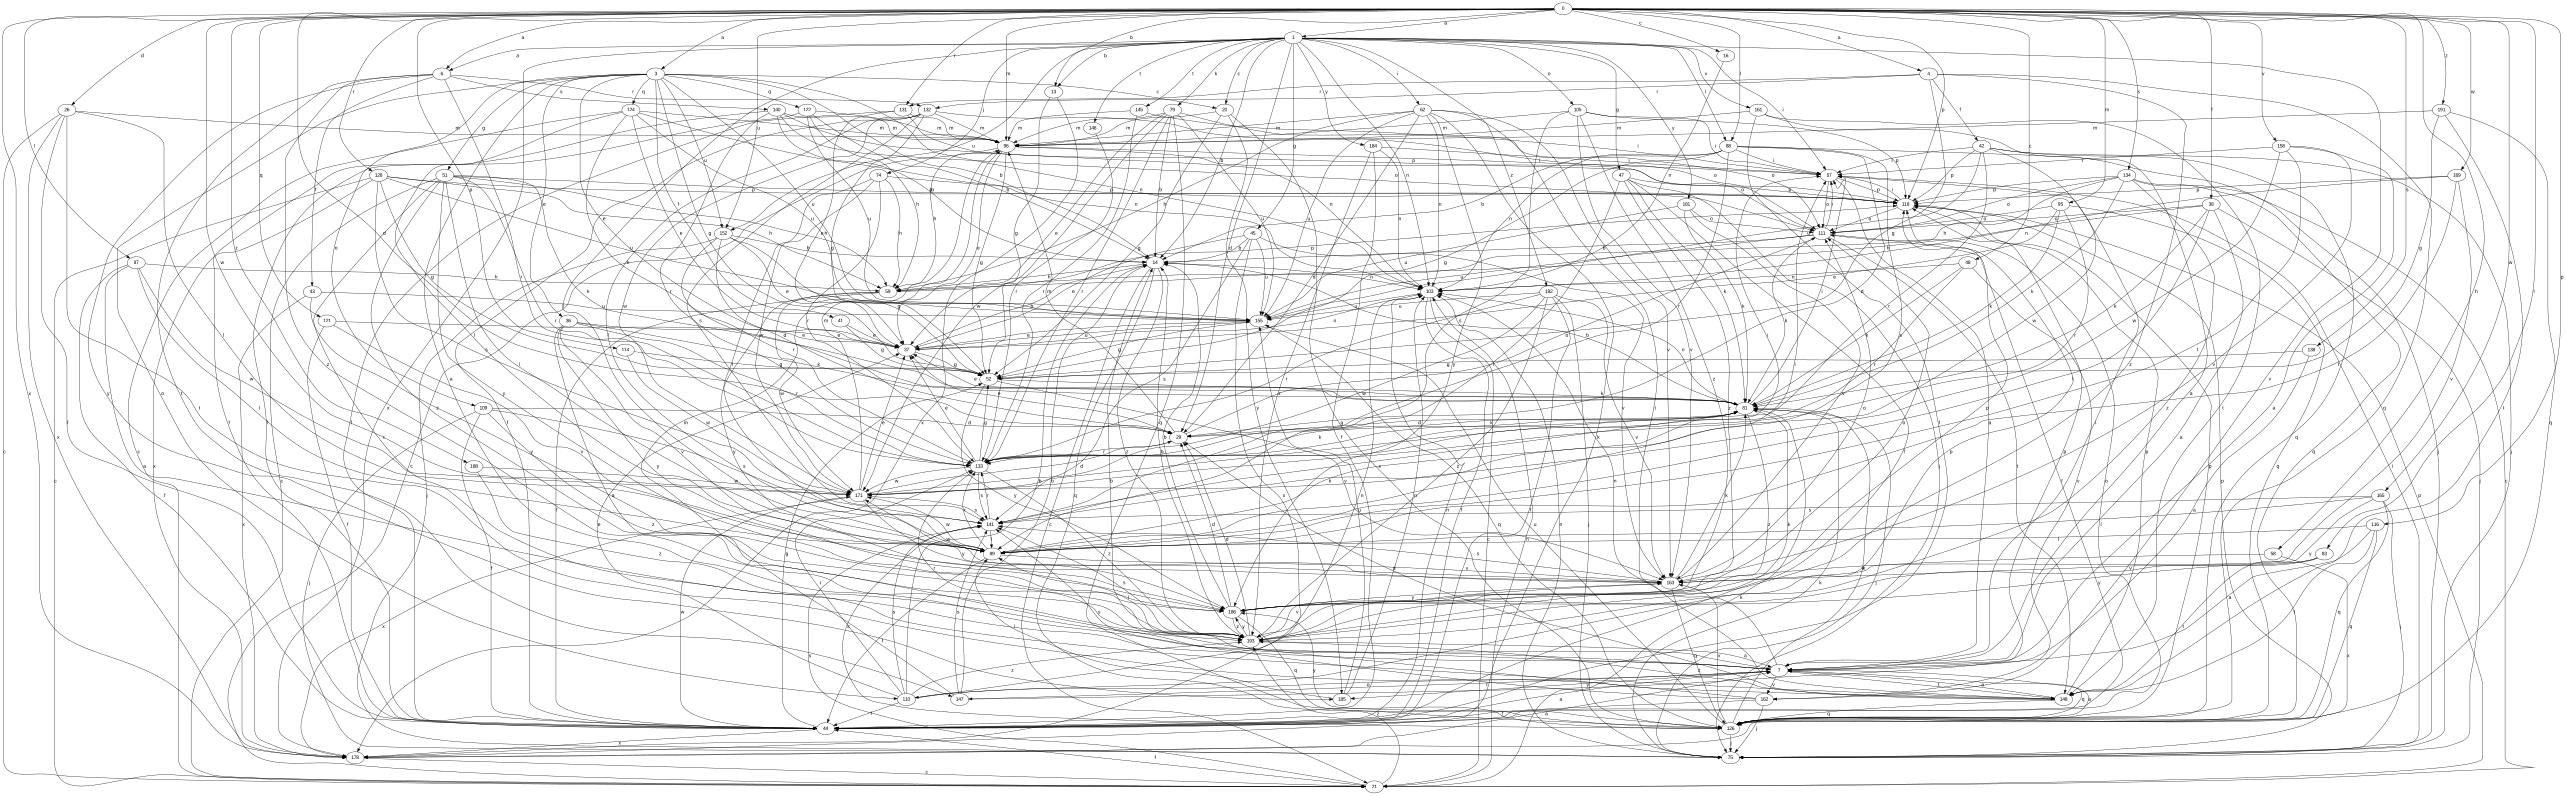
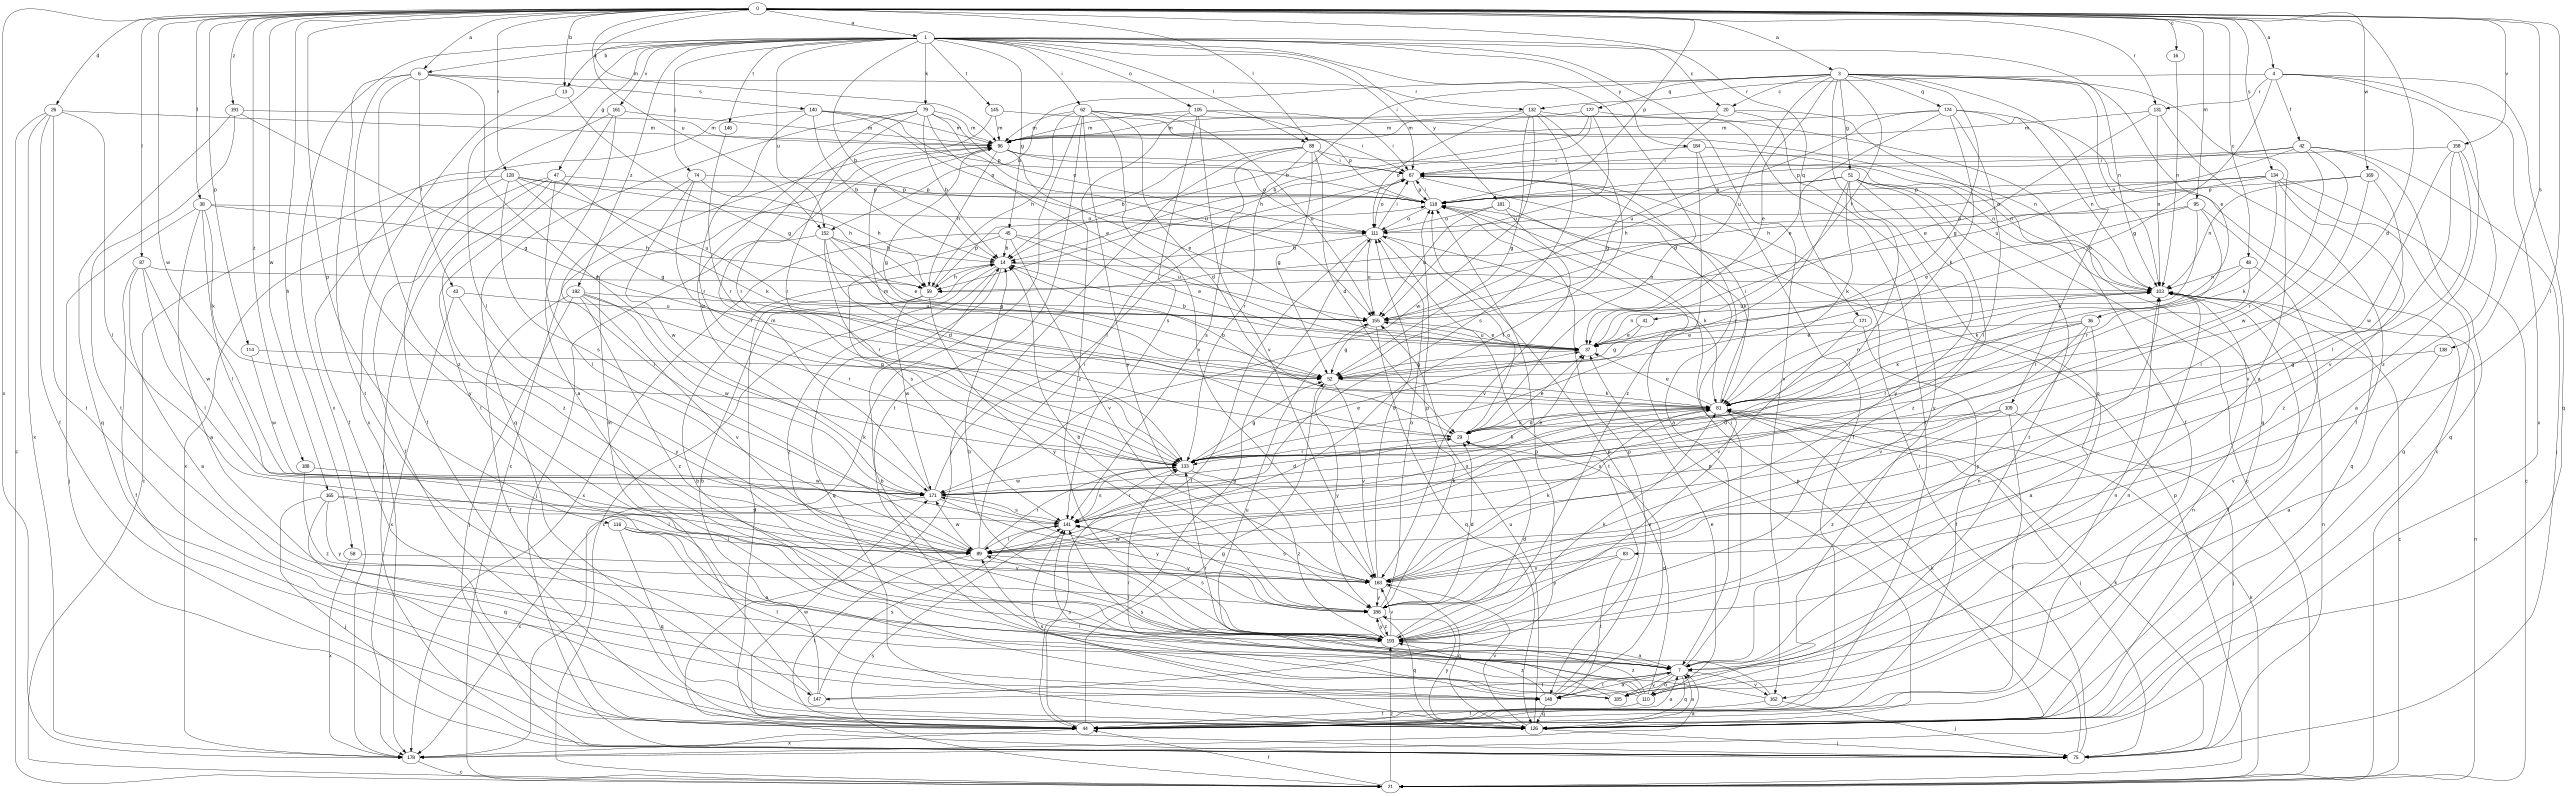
none -> (1804, 739)
